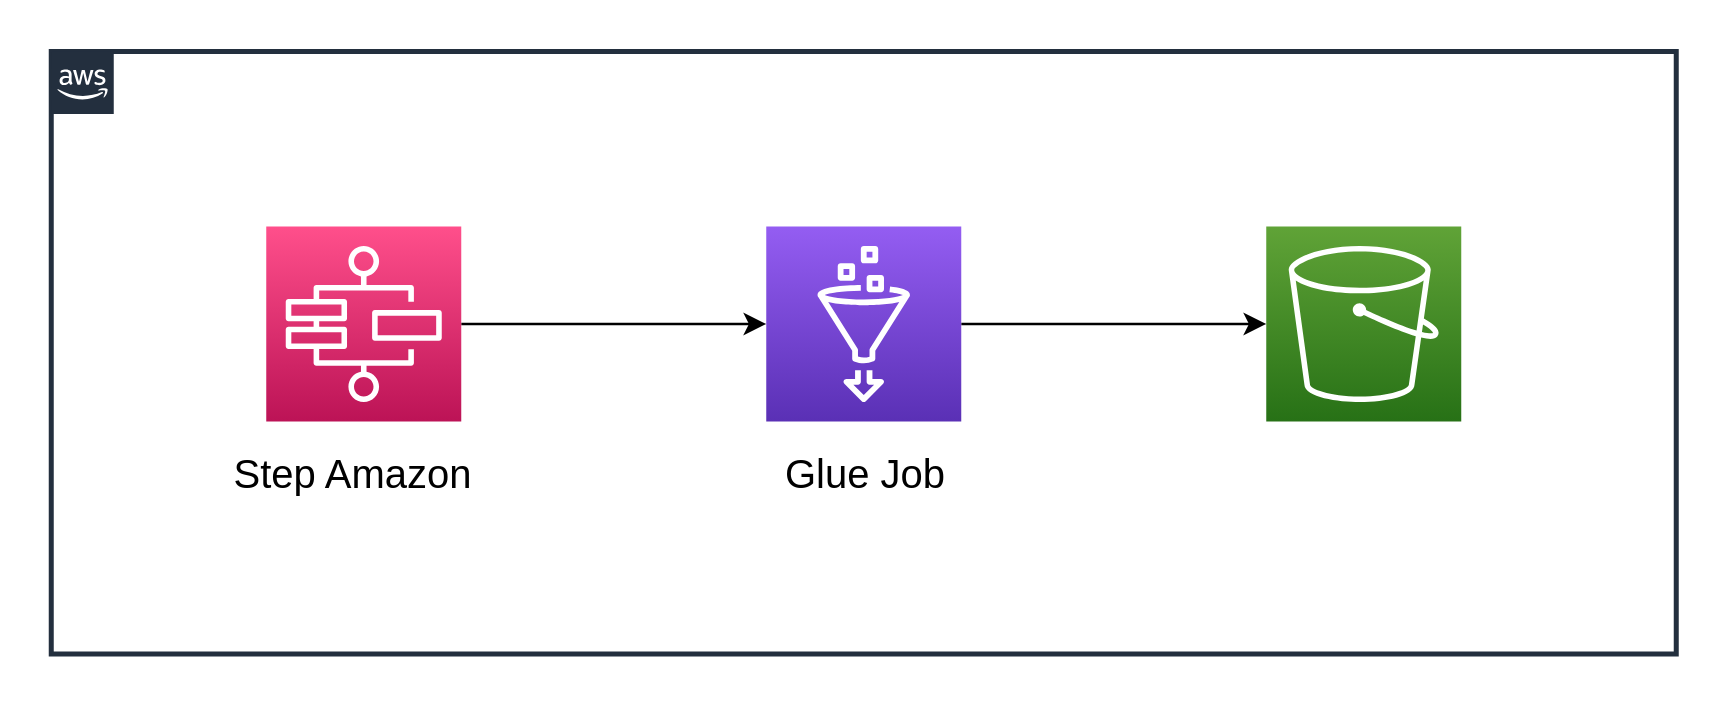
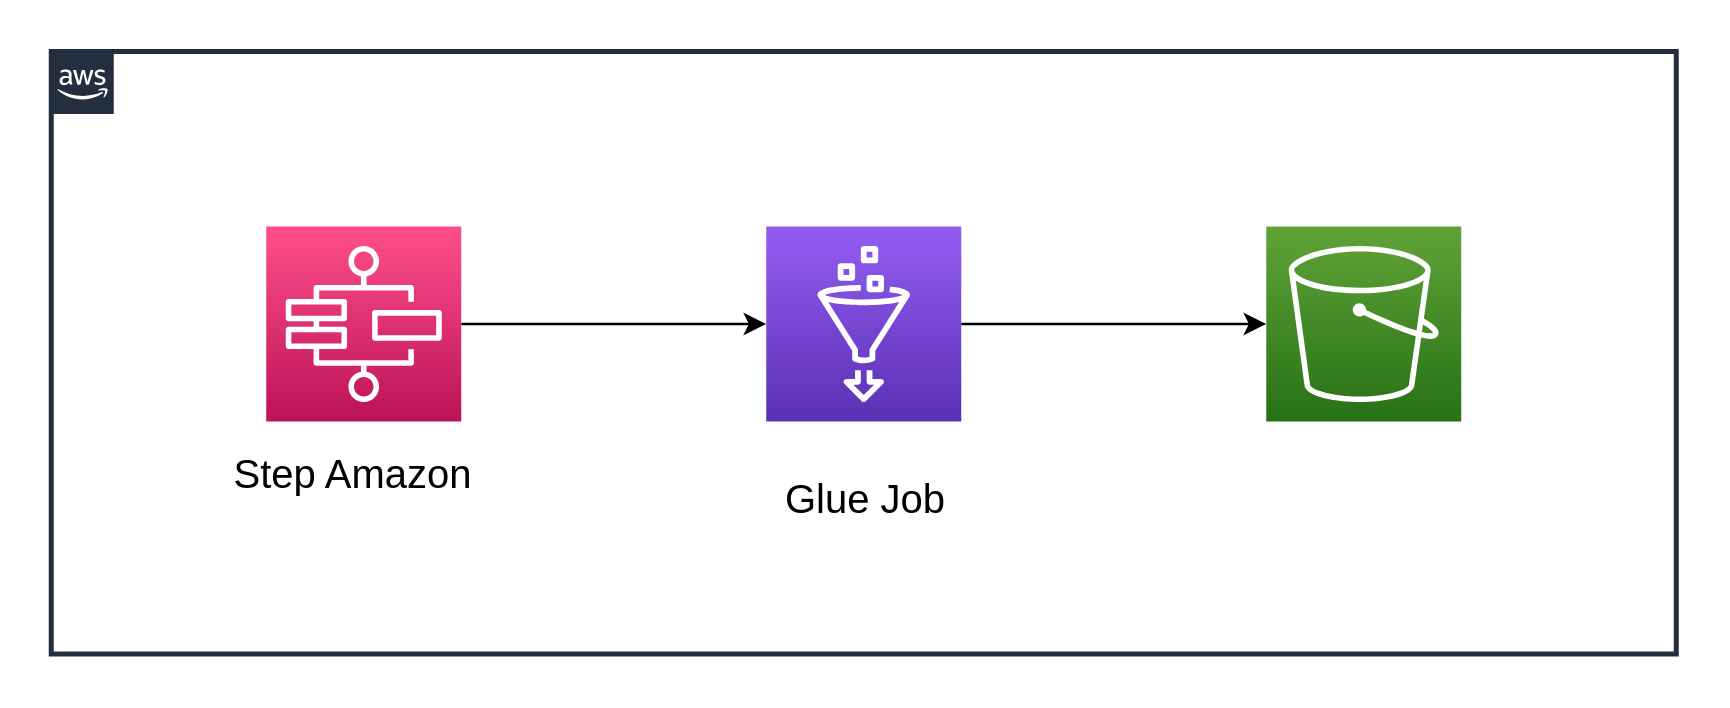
(866, 474) -> (866, 499)
